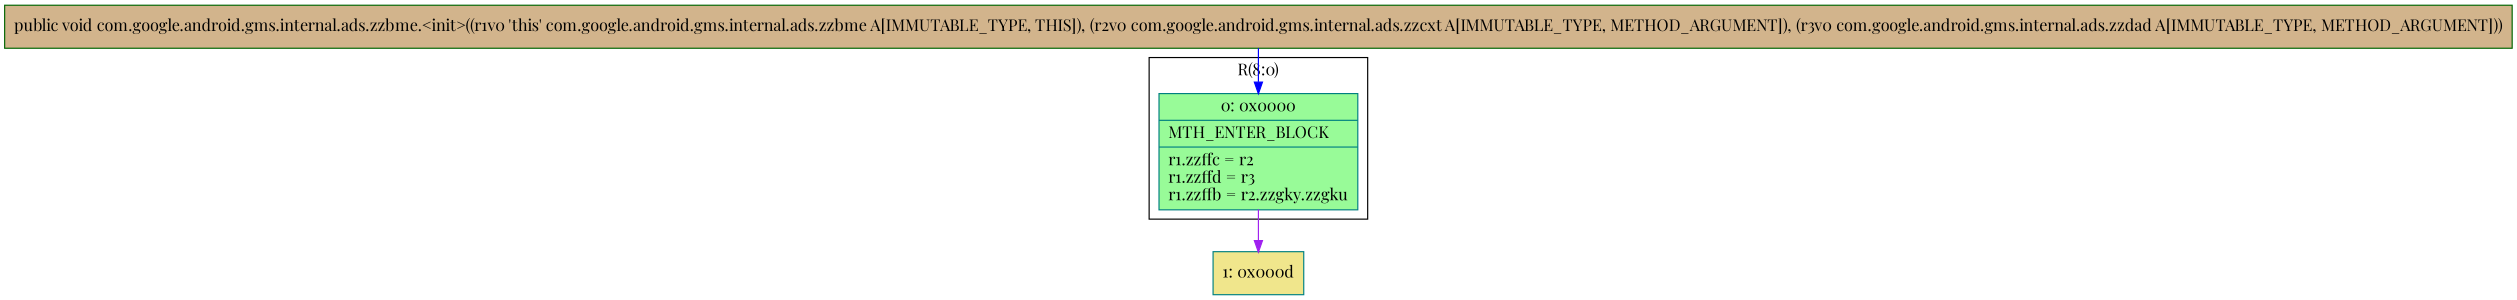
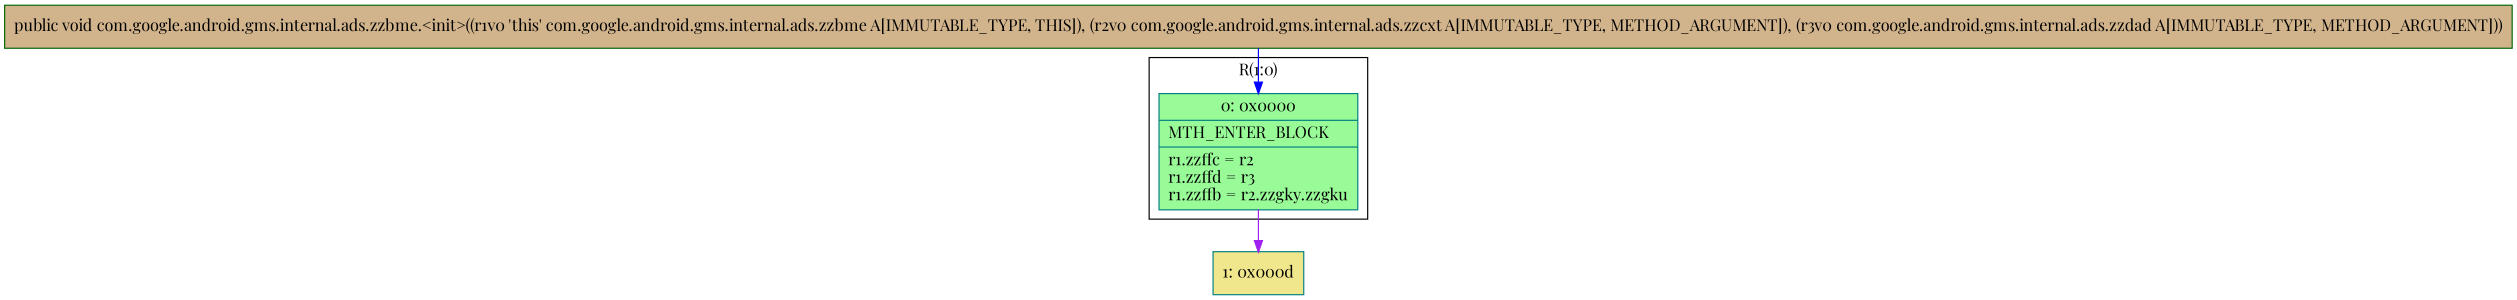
(1258, 71) -> (1258, 71)
